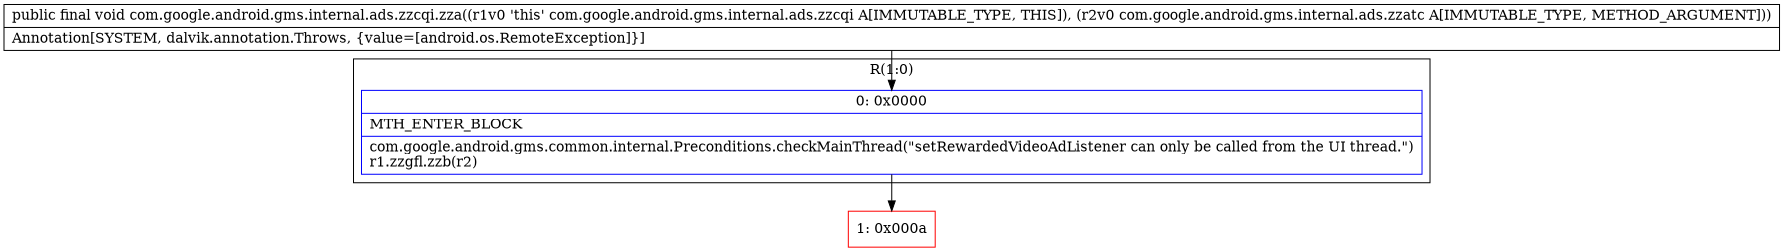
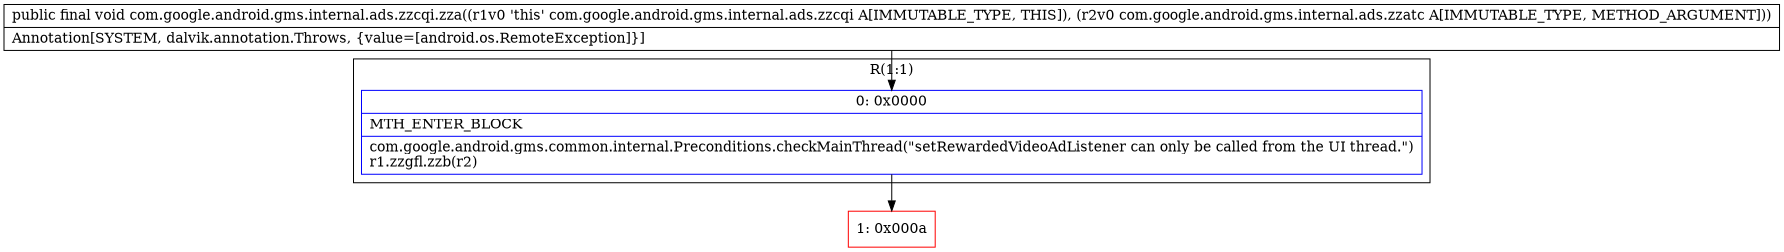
(892, 70) -> (892, 70)
